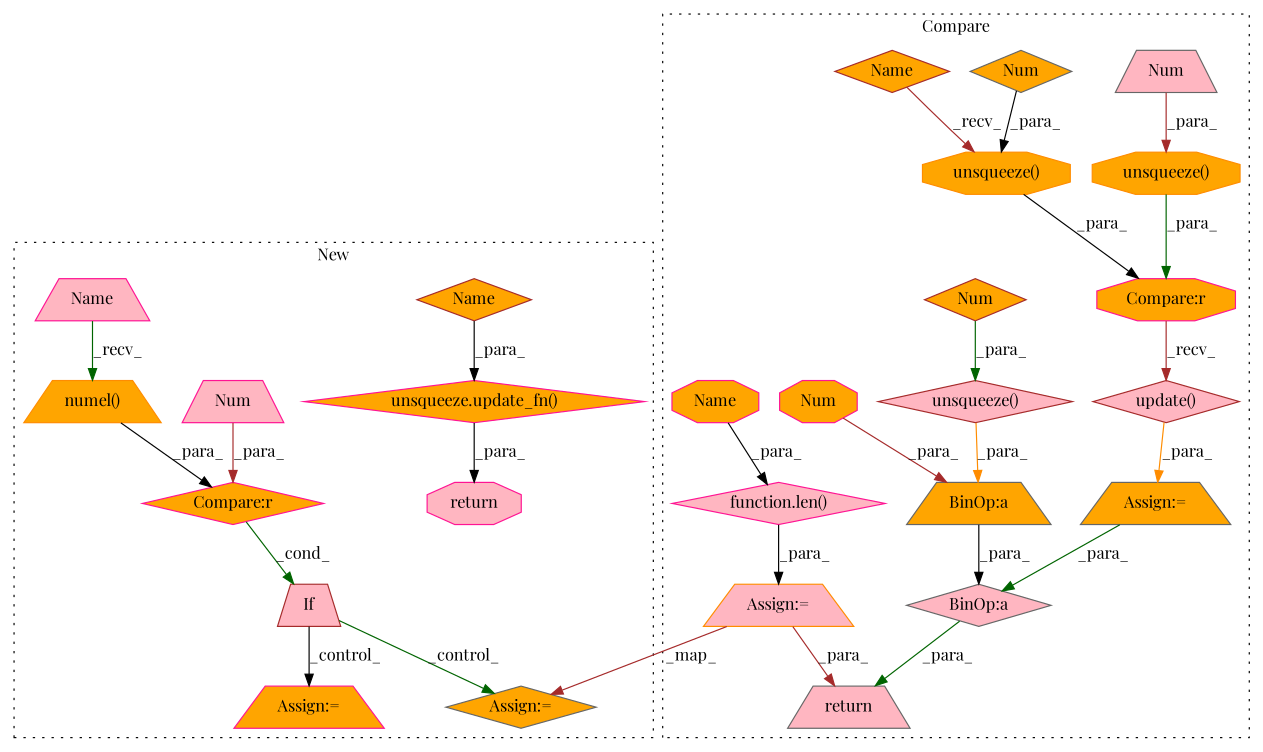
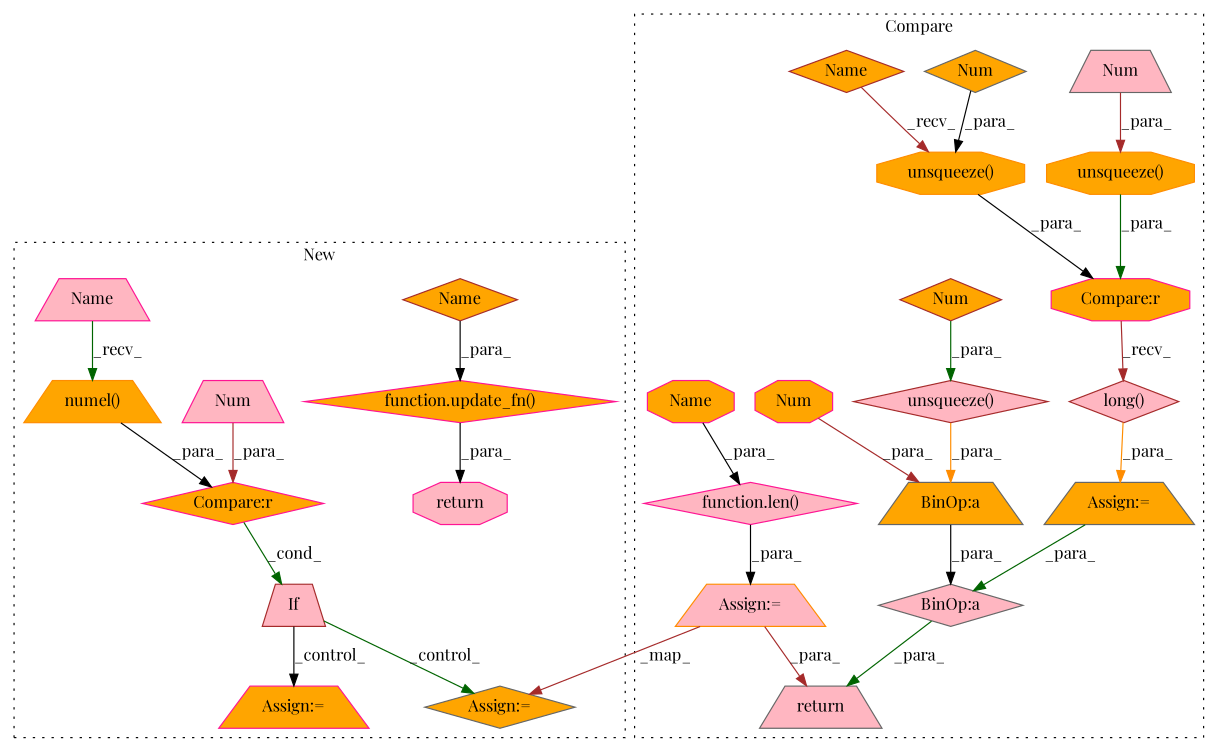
(474, 402) -> (460, 402)
(1166, 402) -> (1124, 402)
